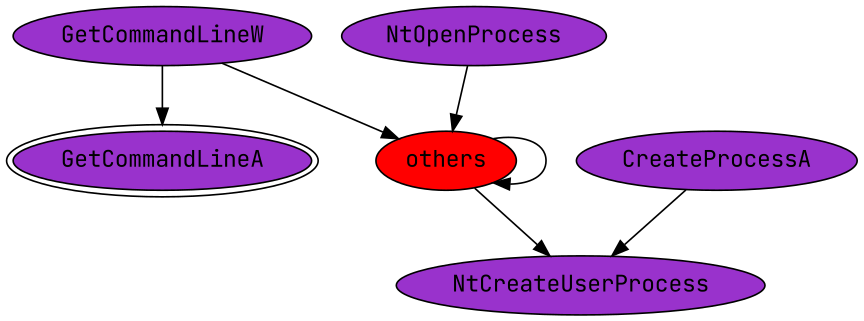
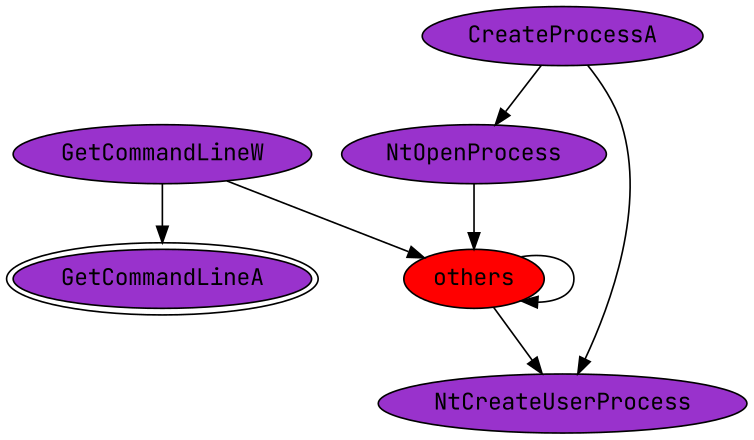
none -> (523, 89)
